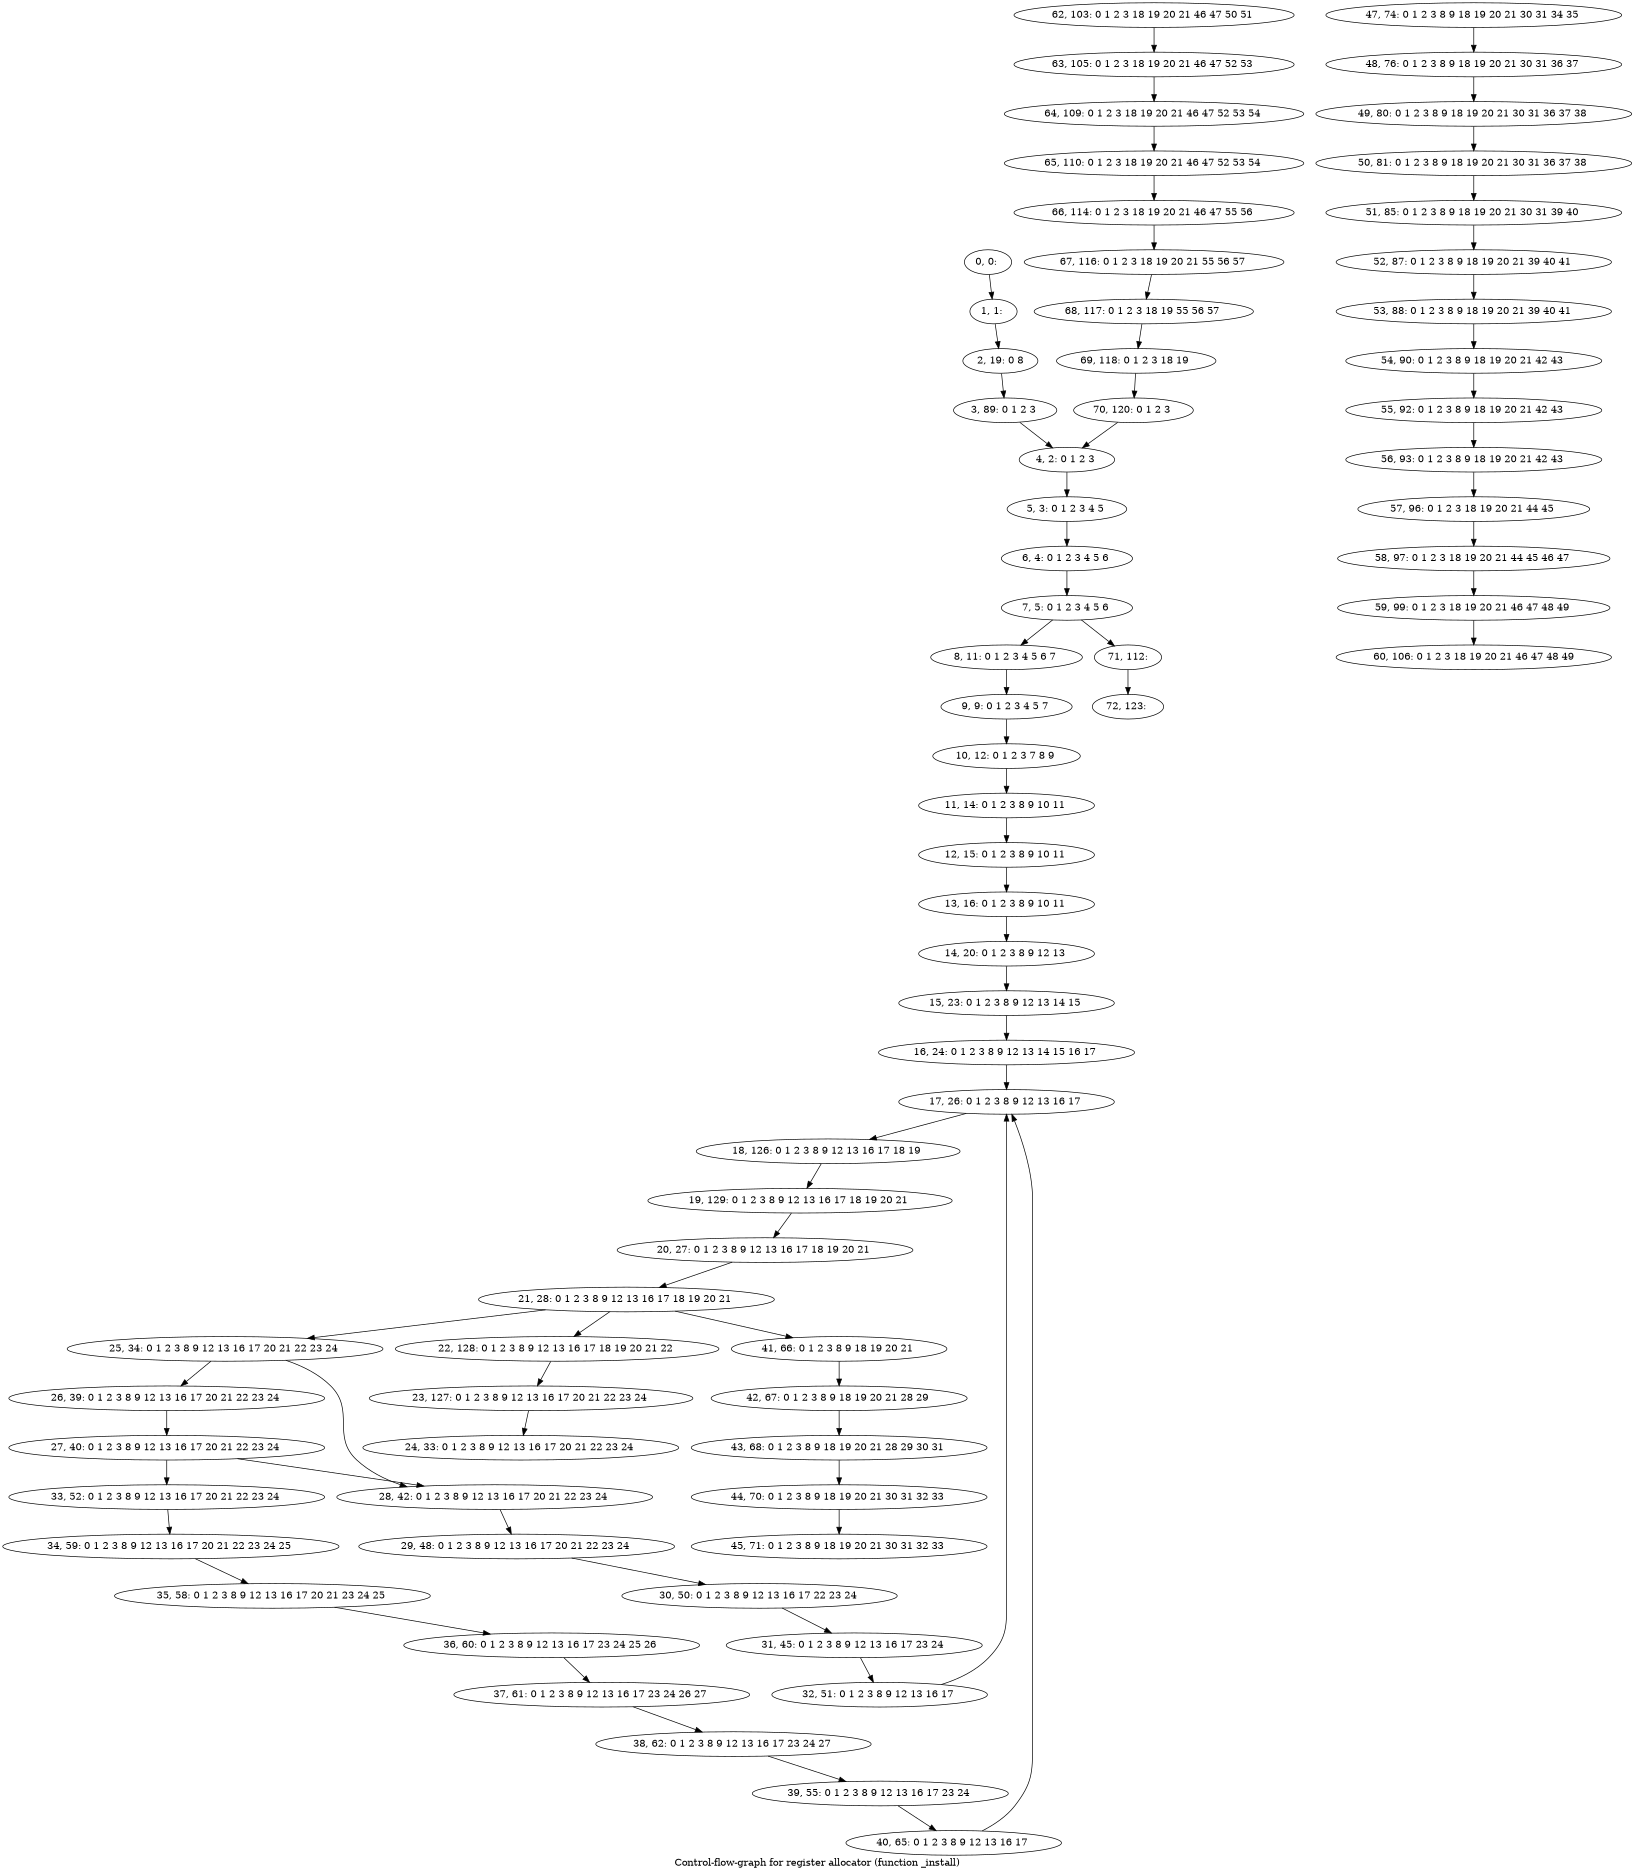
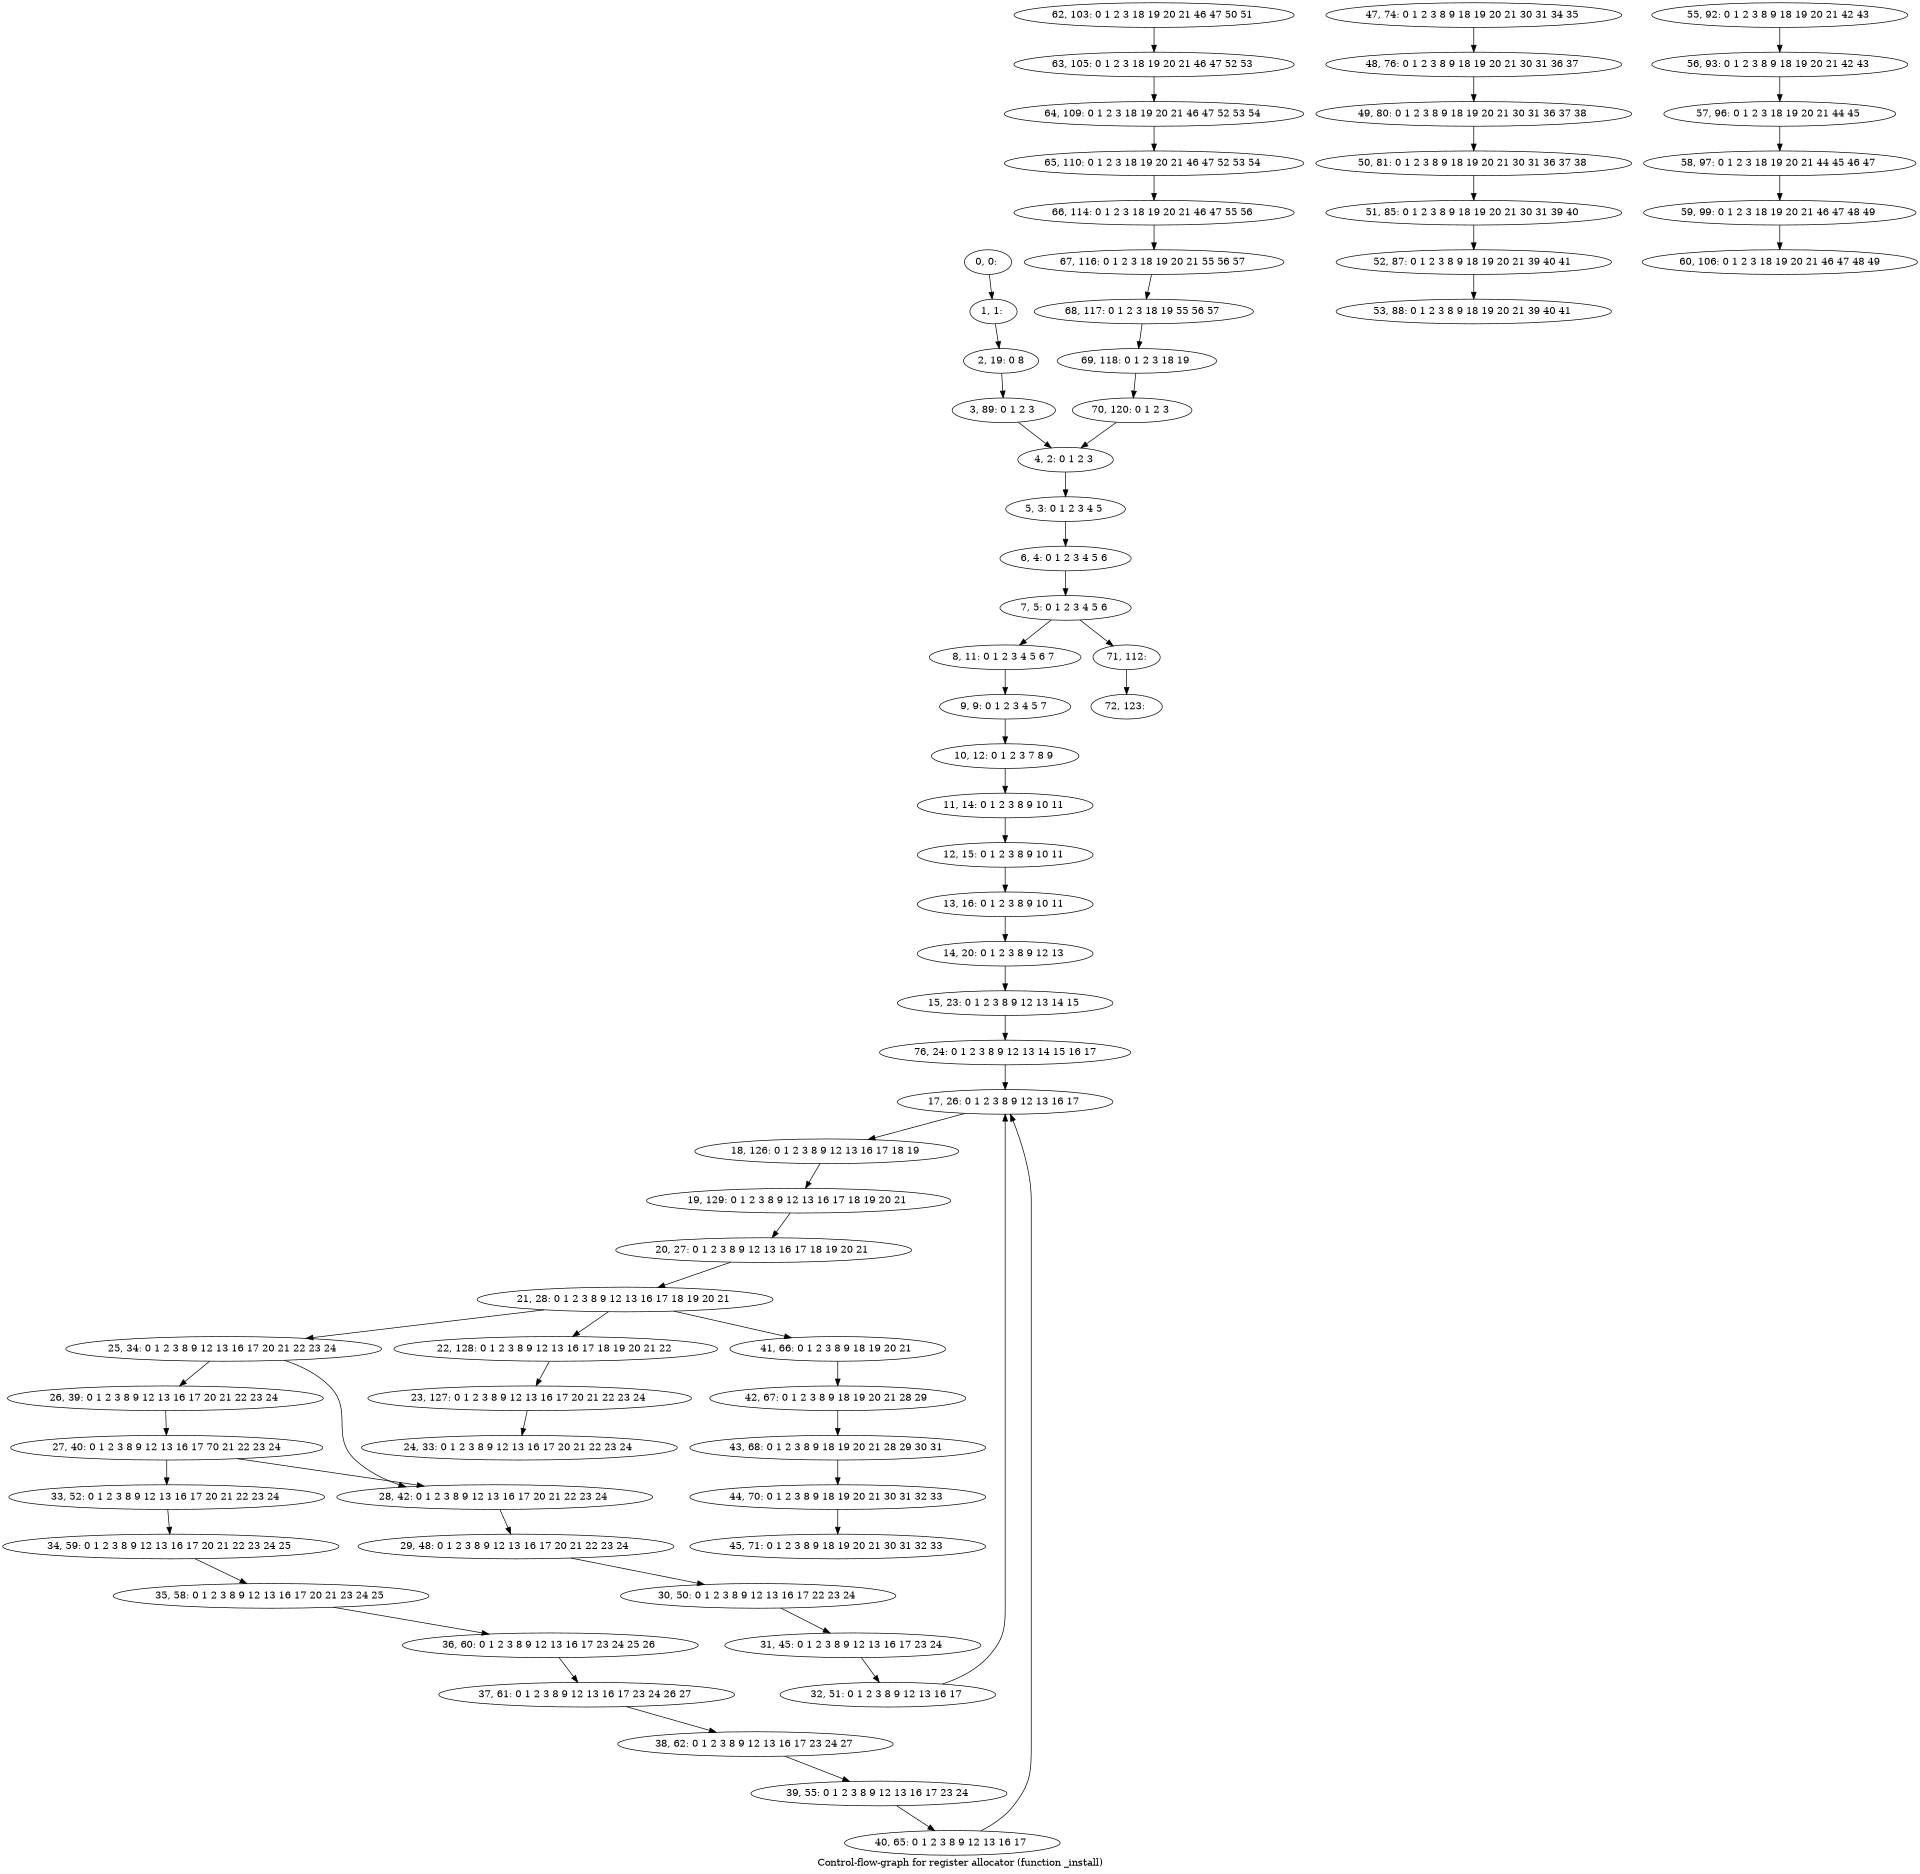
(1474, 361) -> none
(1007, 1052) -> (1005, 1052)
(167, 1448) -> (167, 1448)
